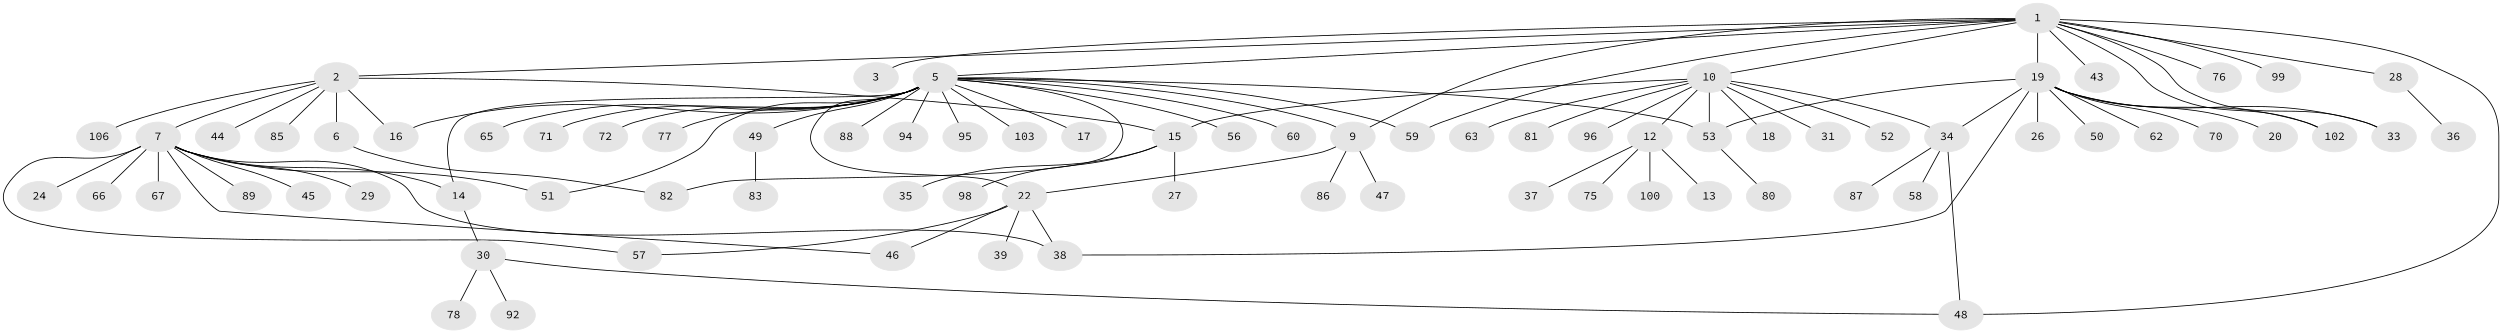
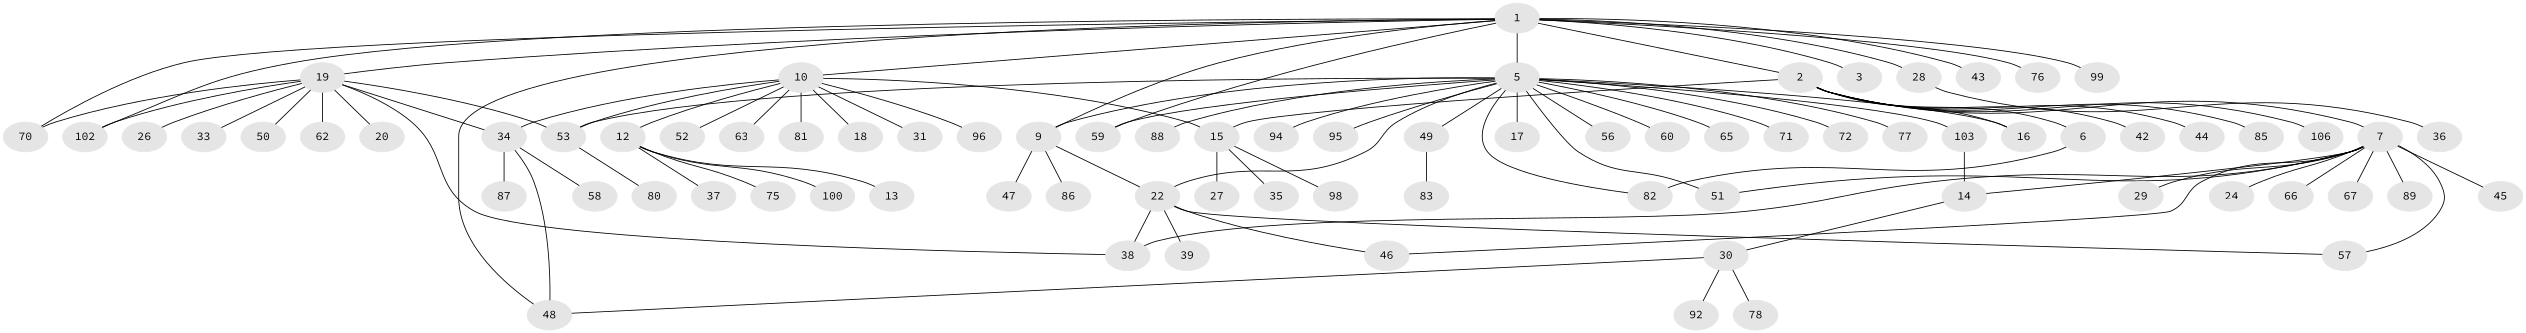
(656, 99) -> (1964, 162)
(2209, 100) -> (393, 45)
none -> (2143, 137)
